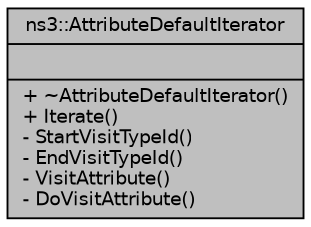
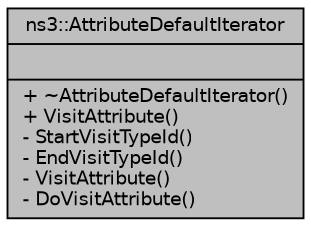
(71, 117) -> (101, 117)
